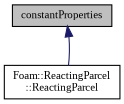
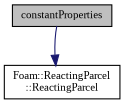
(69, 51) -> (55, 40)
